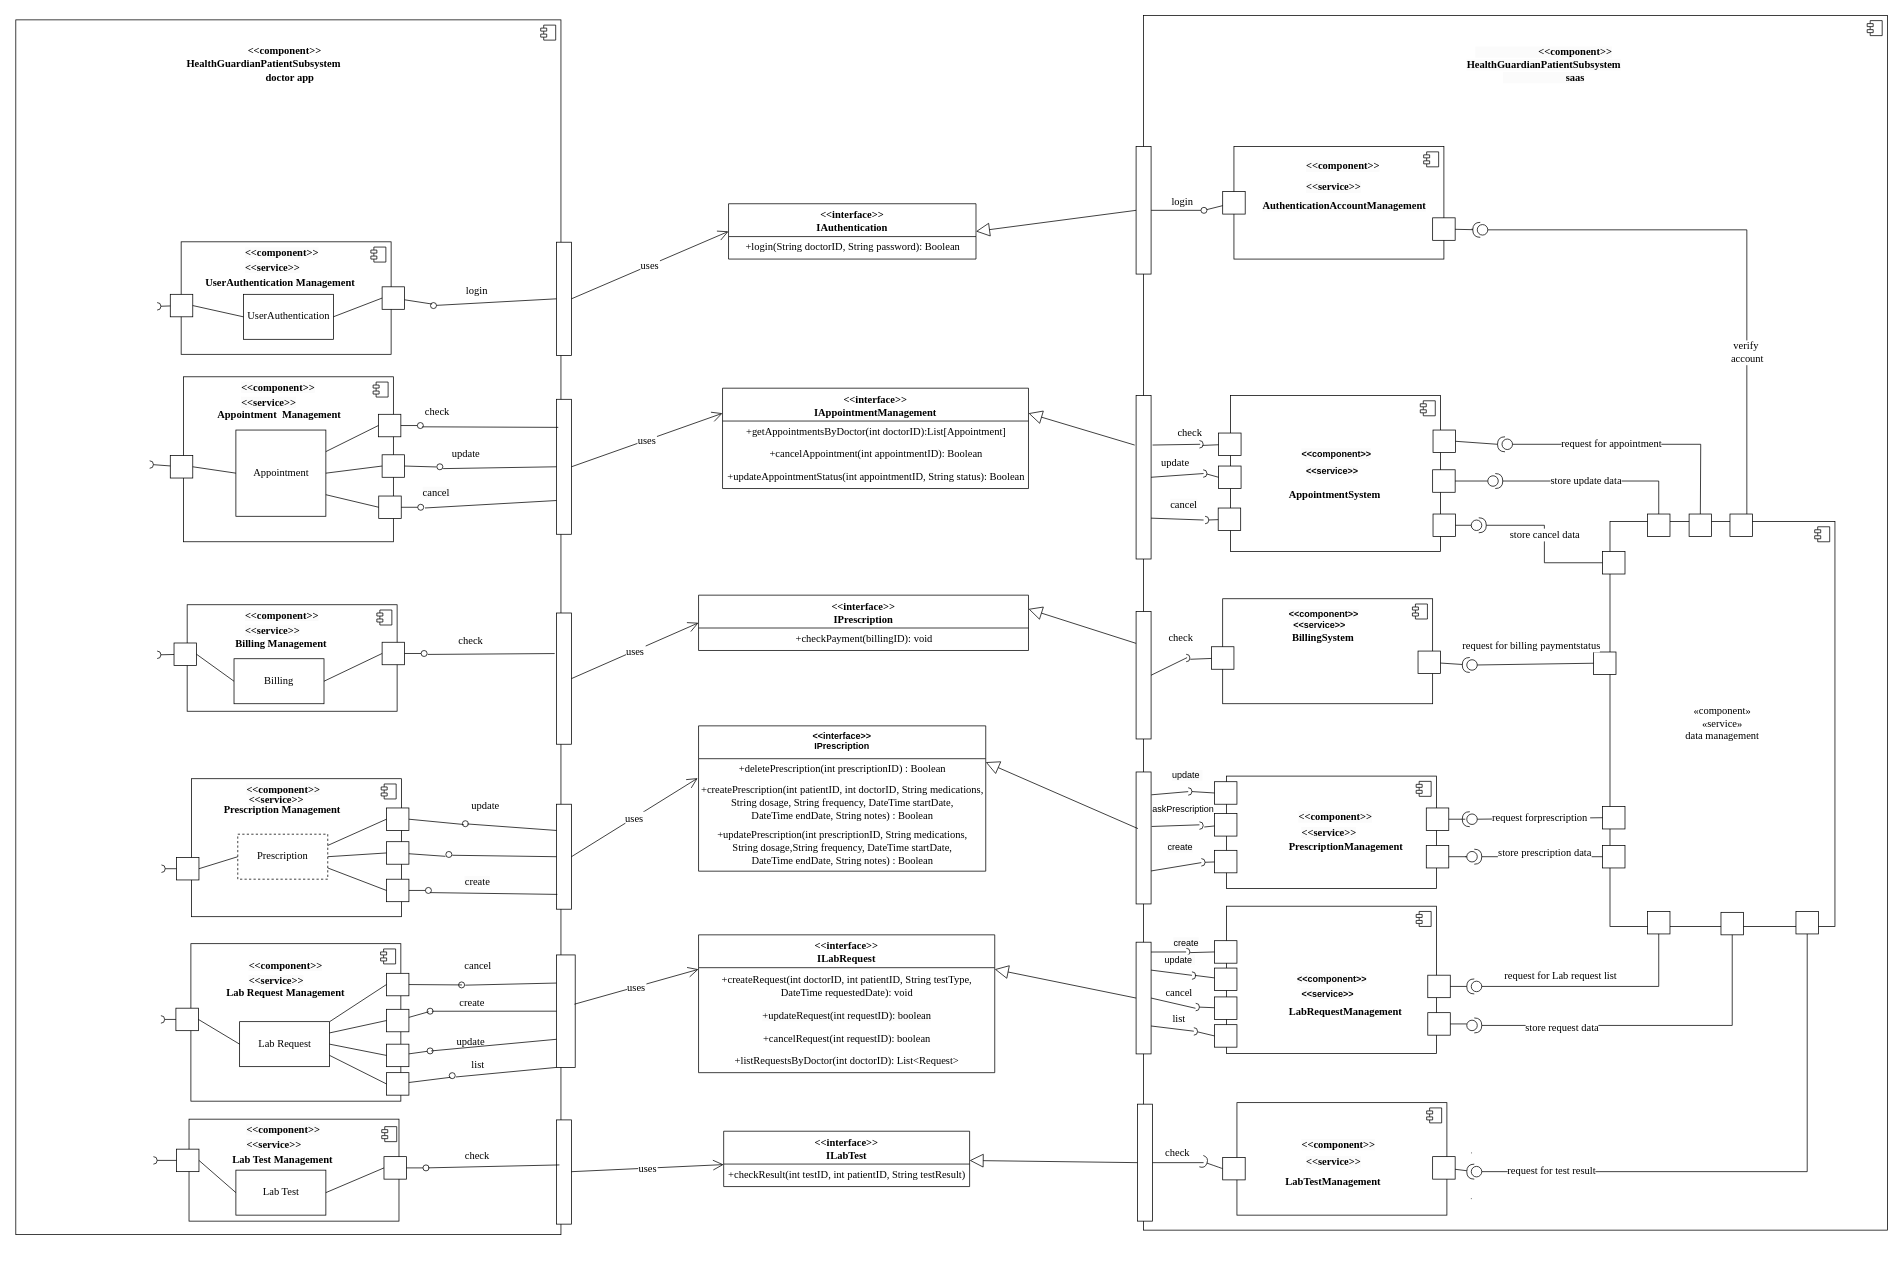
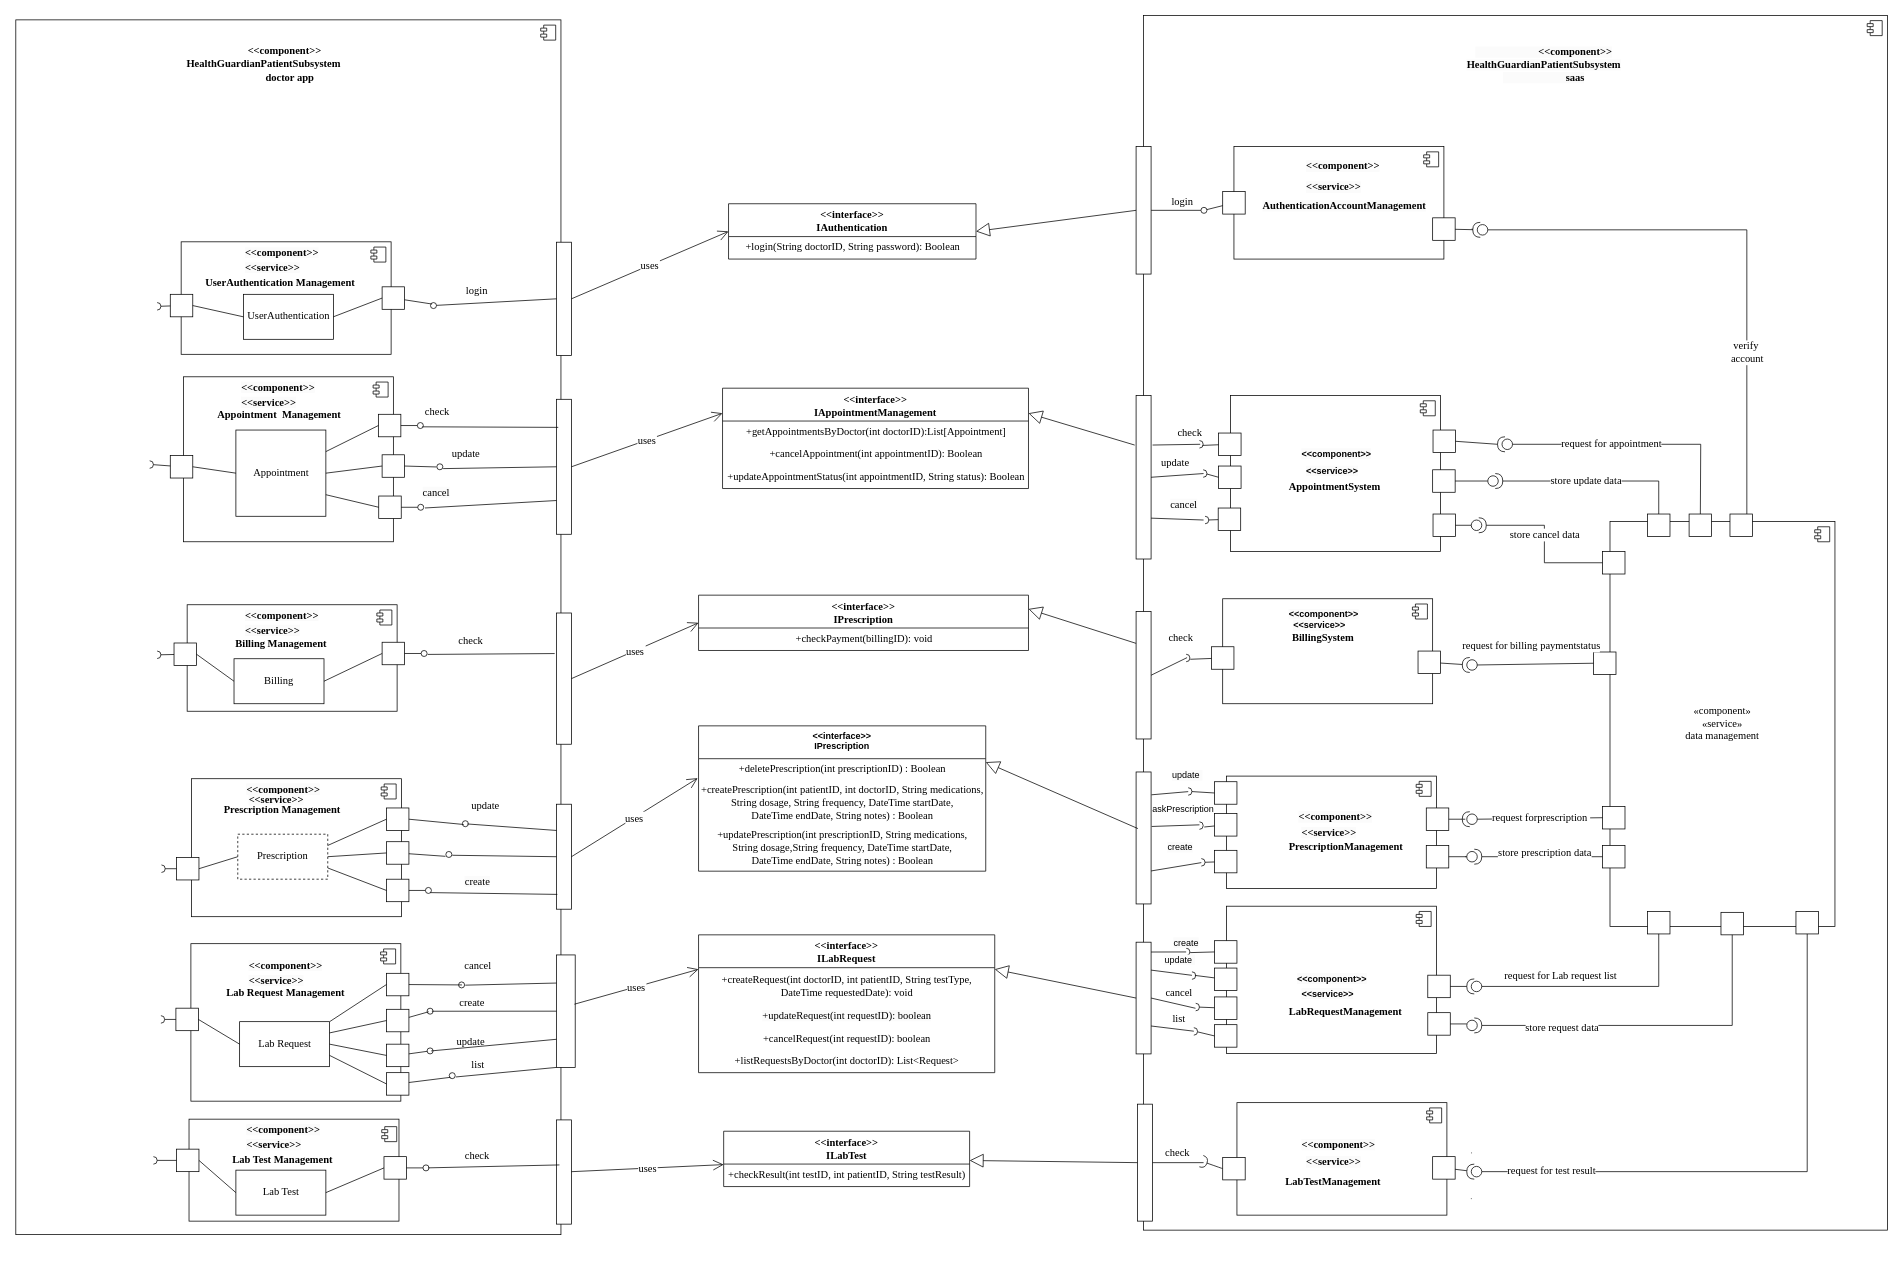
(1353, 496) -> (1353, 488)
